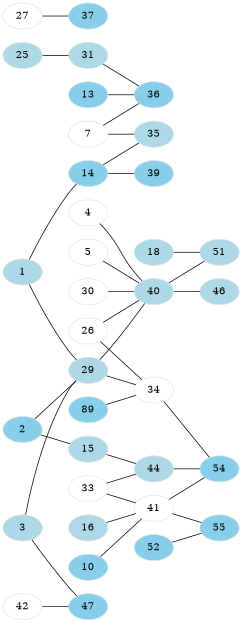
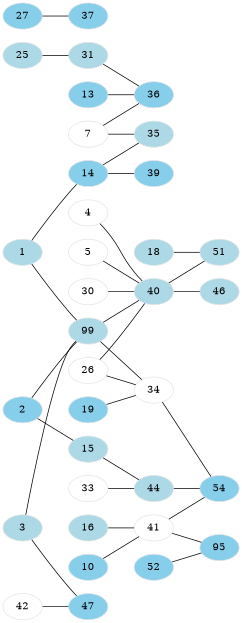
(23, 16) -> (23, 16)
(88, 370) -> (88, 331)
(88, 410) -> (88, 410)
(121, 498) -> none
(219, 528) -> (219, 548)
